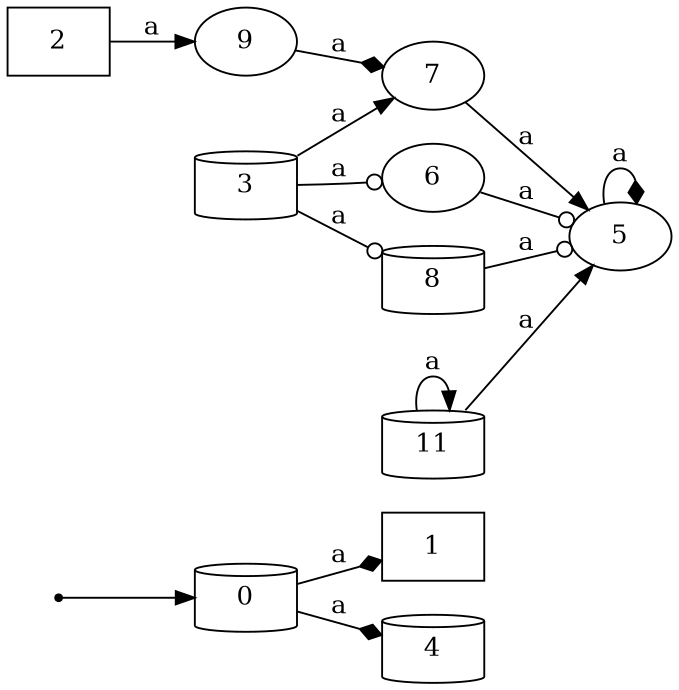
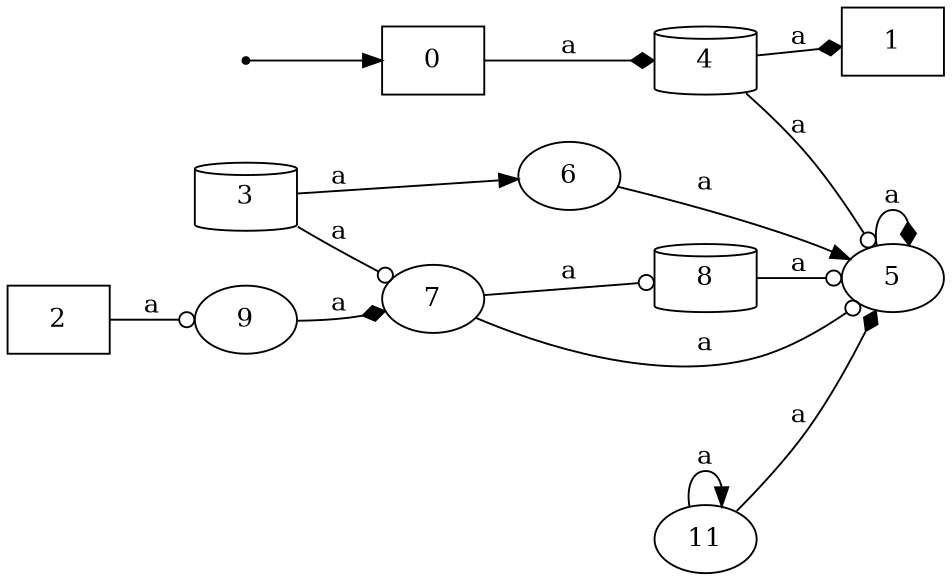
(143, 42) -> (145, 320)
(337, 132) -> (338, 250)
(520, 150) -> (663, 365)
none -> (810, 158)
(332, 184) -> (398, 187)
(520, 205) -> (726, 216)
(333, 229) -> (561, 289)
(523, 345) -> (809, 427)
(433, 445) -> (706, 539)
(328, 575) -> (788, 52)
(246, 598) -> (433, 61)
